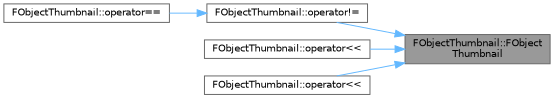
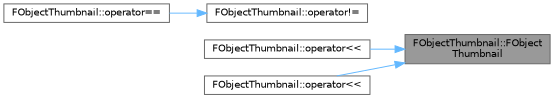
(366, 28) -> none
